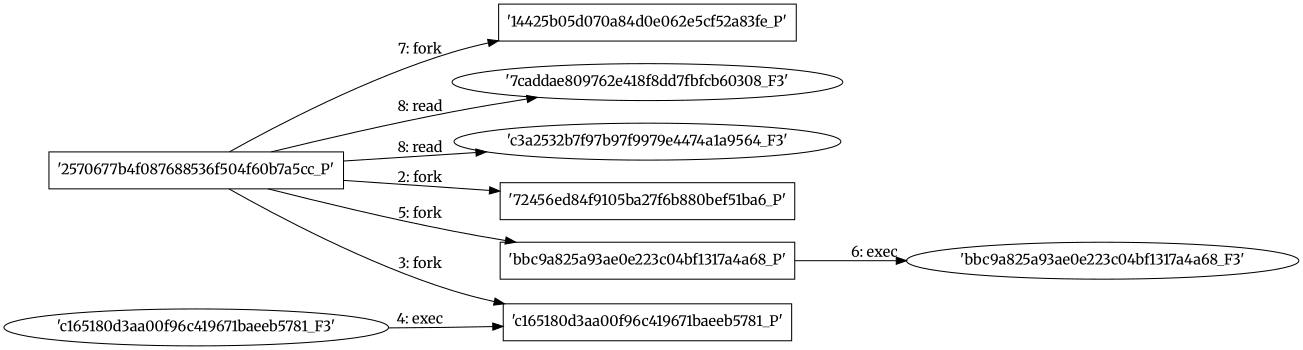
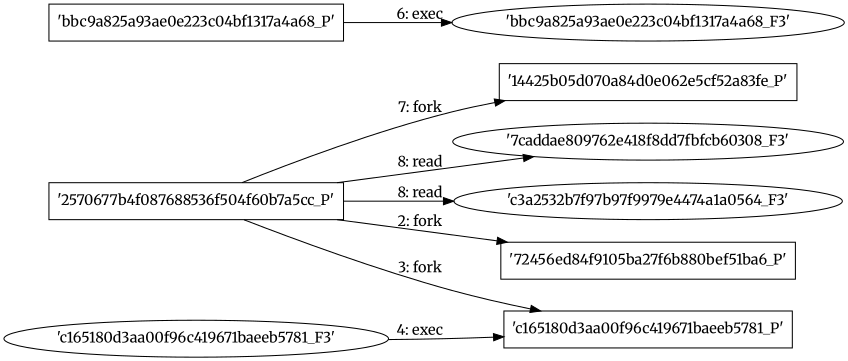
(647, 142) -> (648, 201)
(386, 217) -> none
